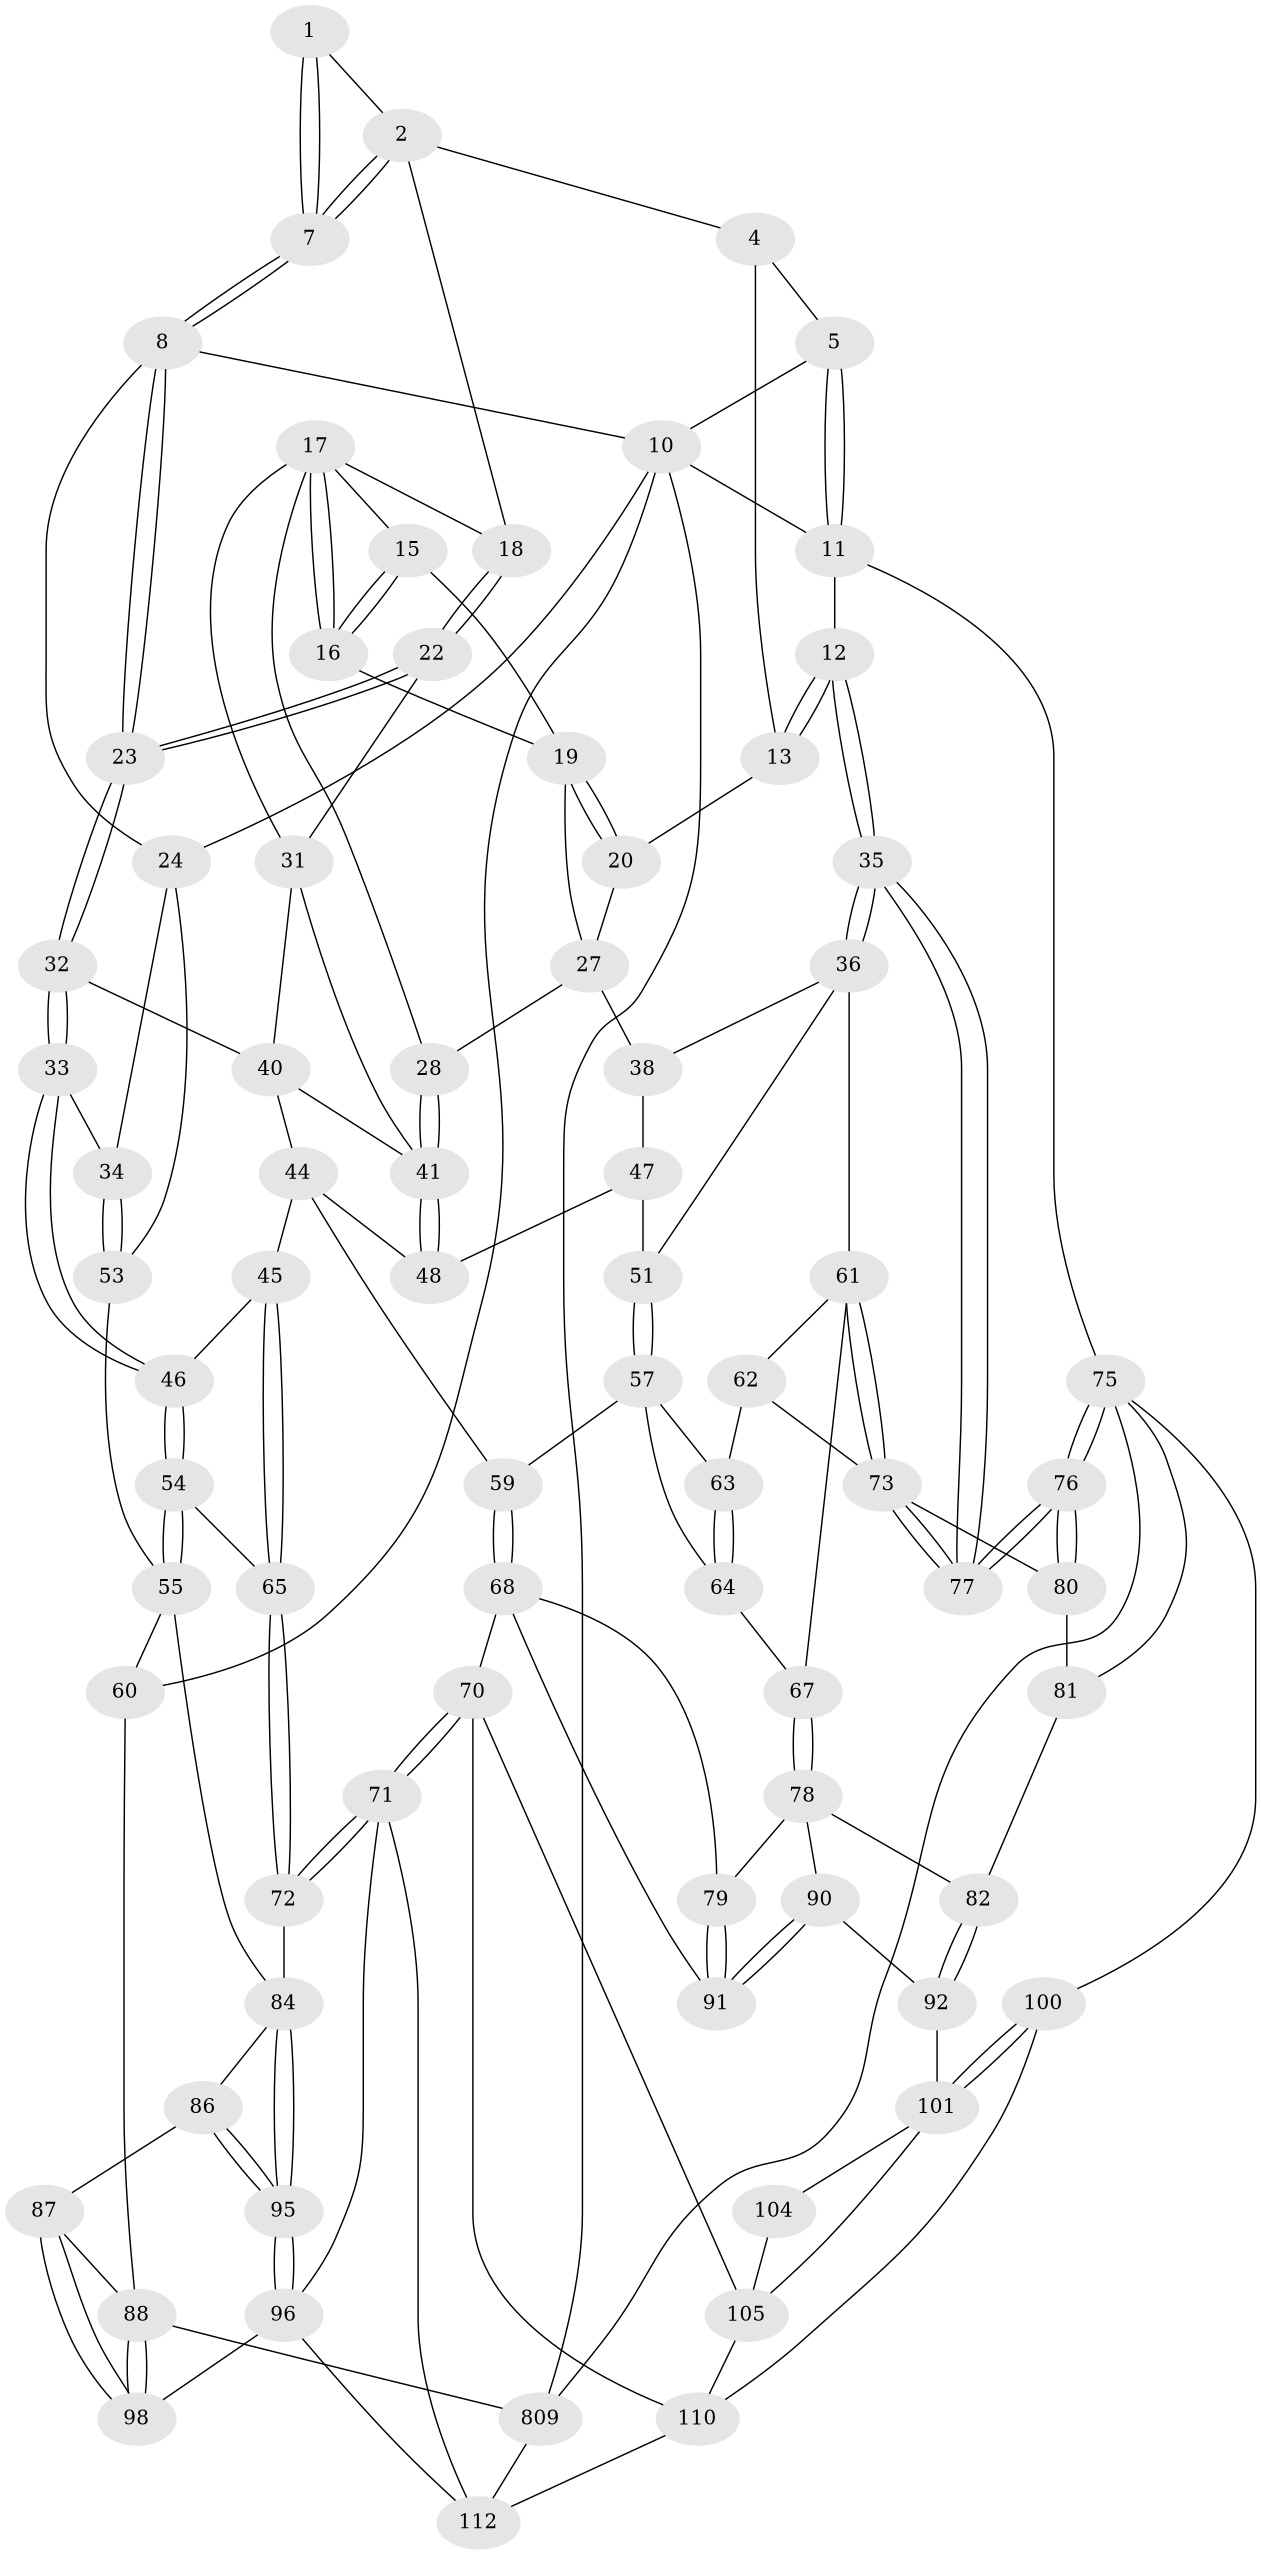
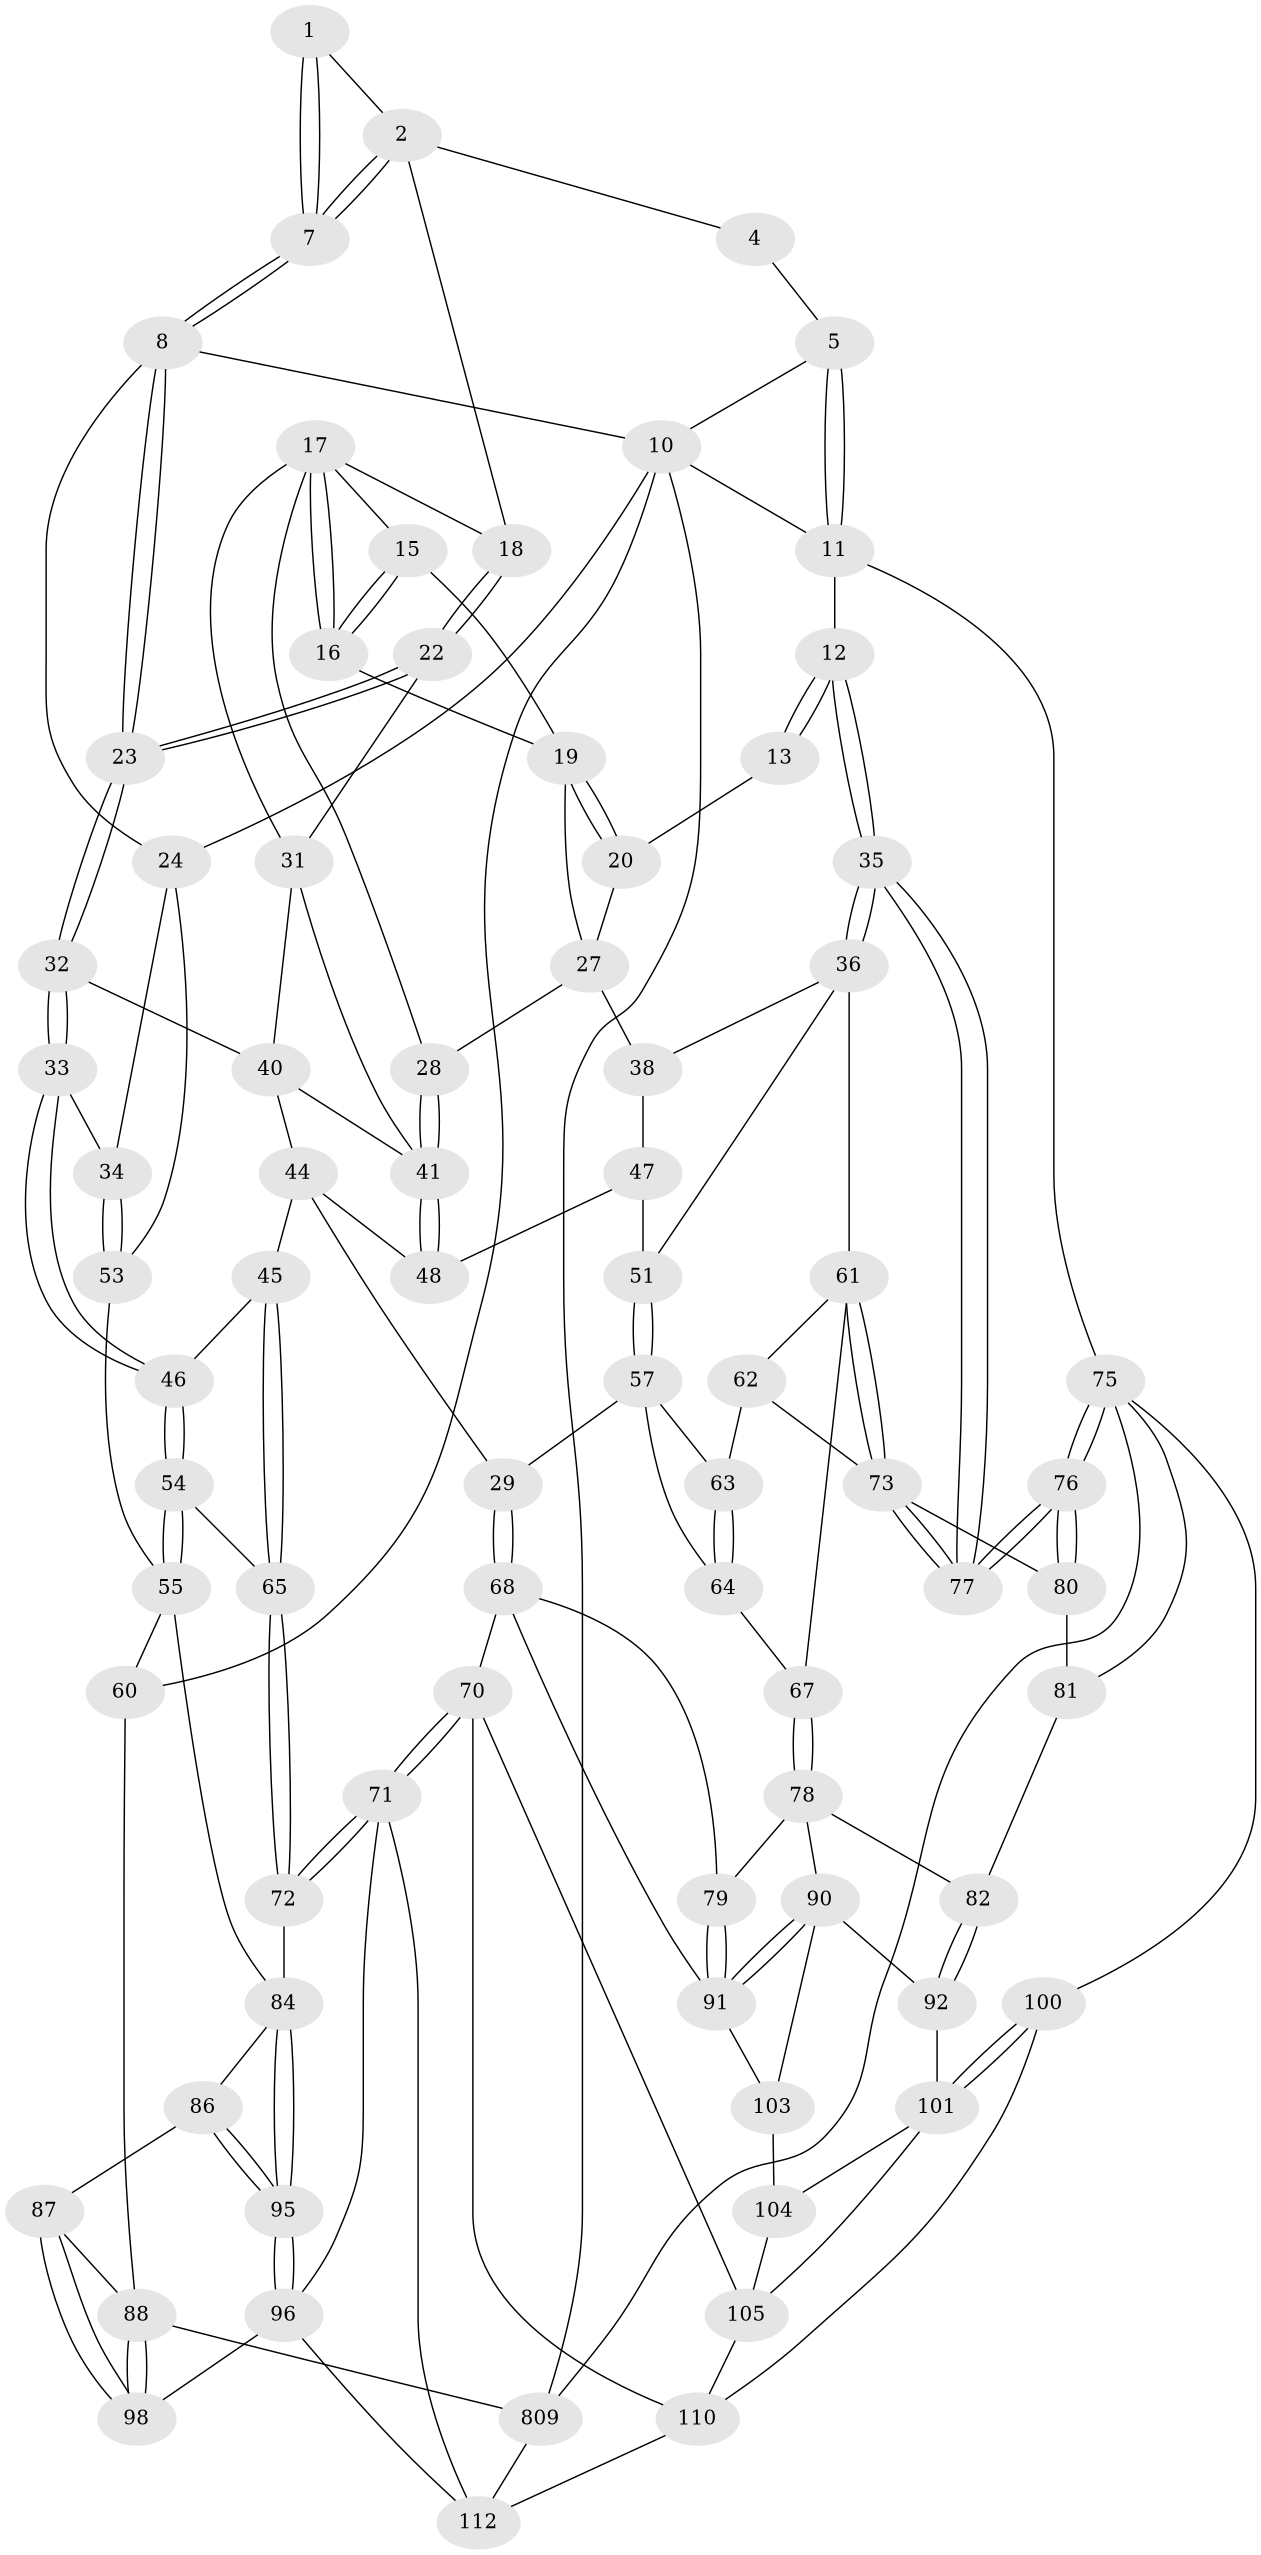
(755, 488) -> none
(503, 1485) -> (503, 1485)
none -> (773, 2108)
